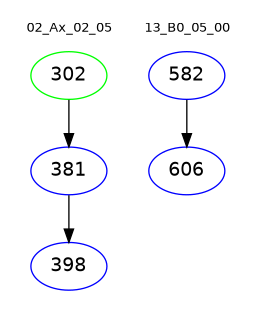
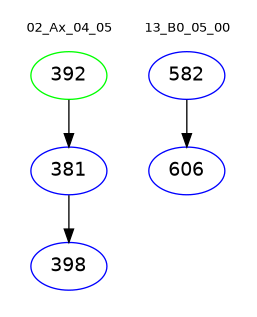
(70, 28) -> (70, 28)
(69, 76) -> (69, 76)
